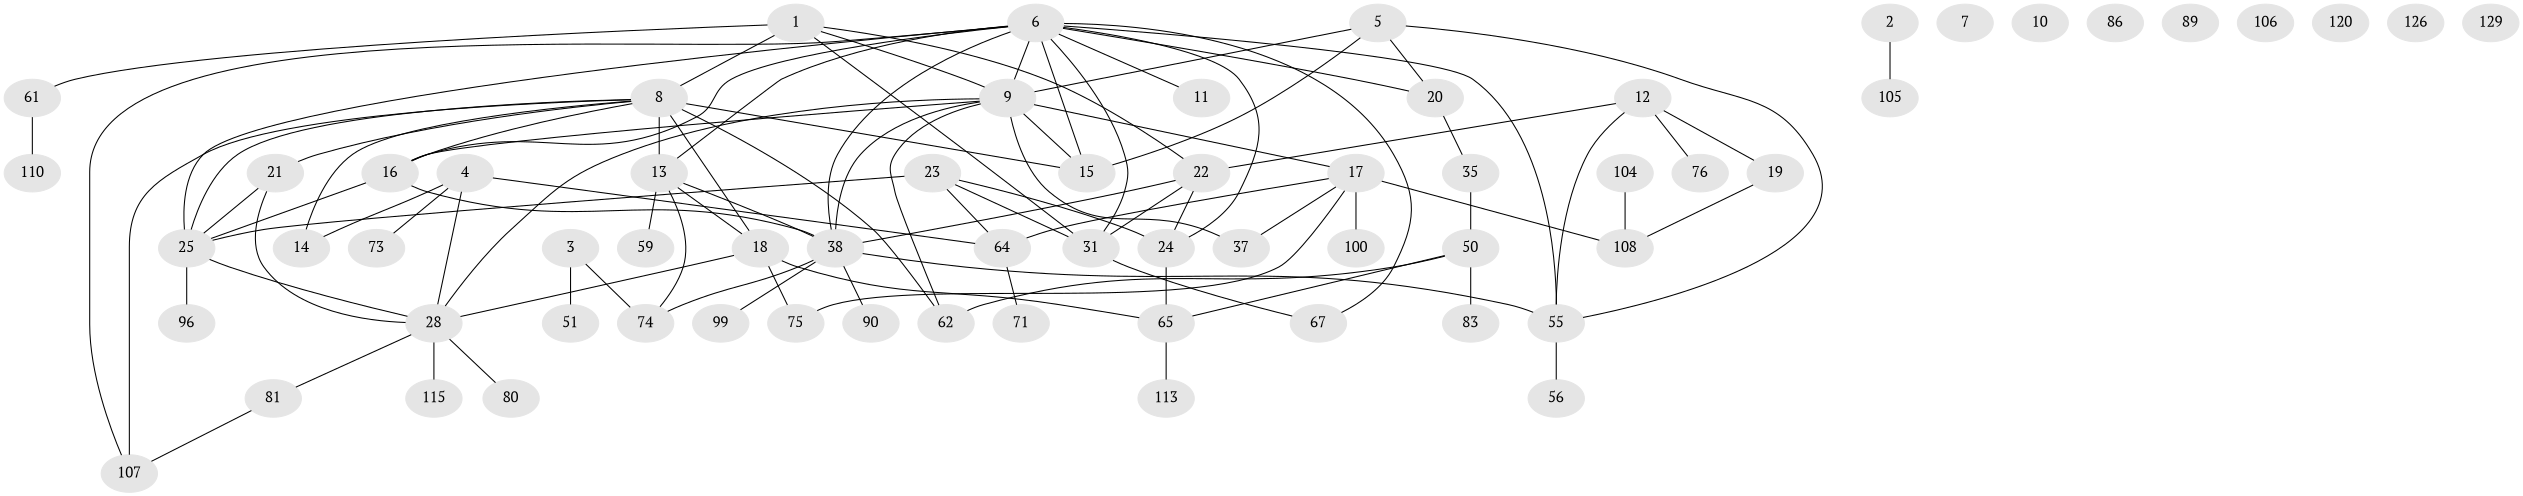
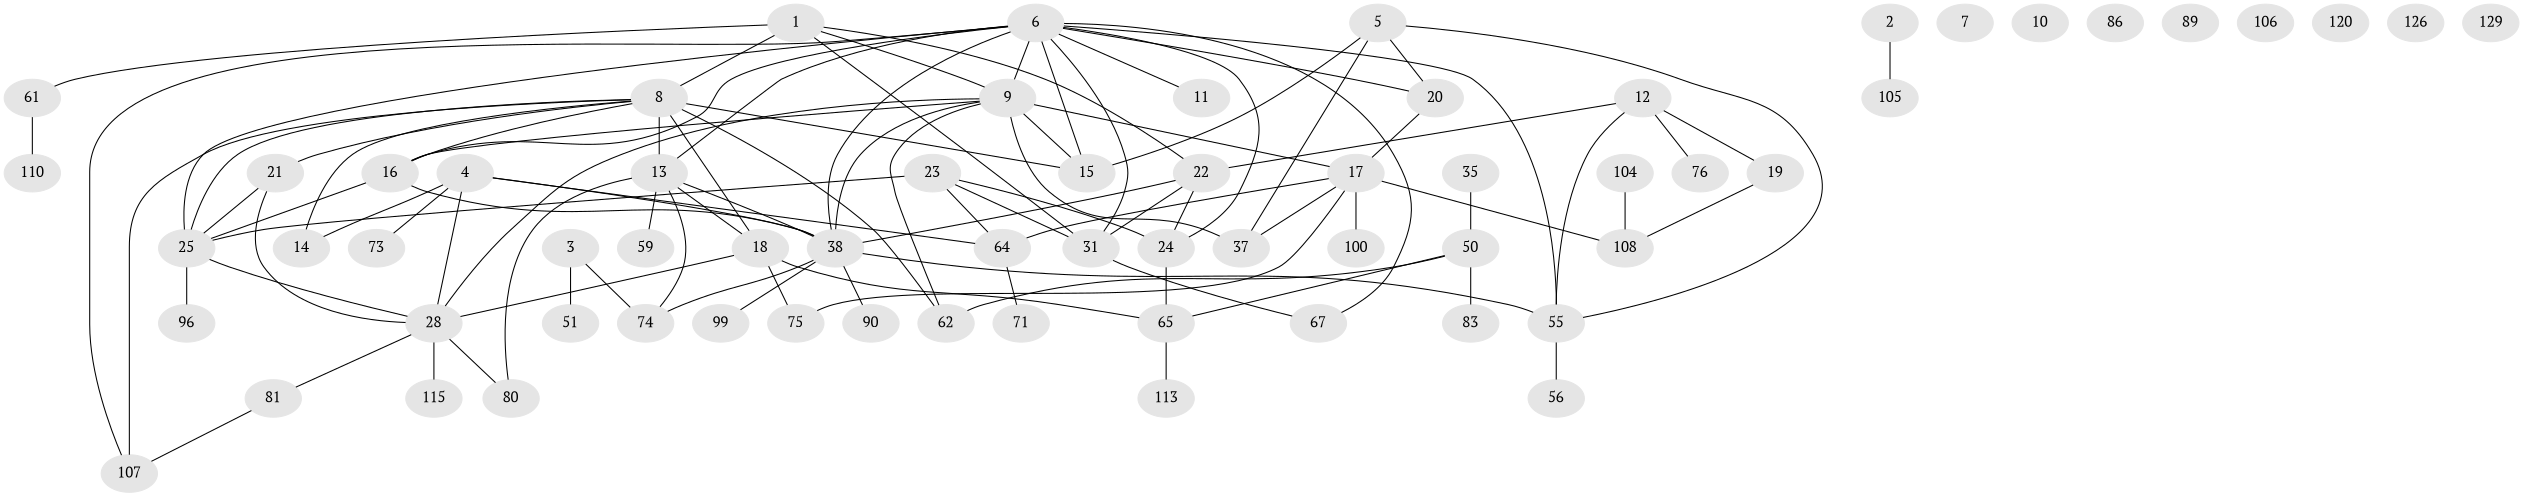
(1185, 62) -> (1310, 136)
(1454, 137) -> (1399, 132)
none -> (655, 201)
none -> (522, 247)
